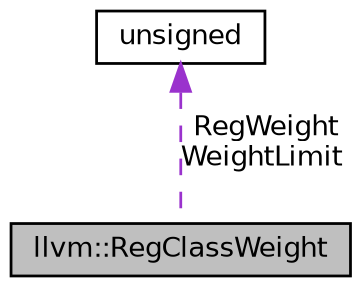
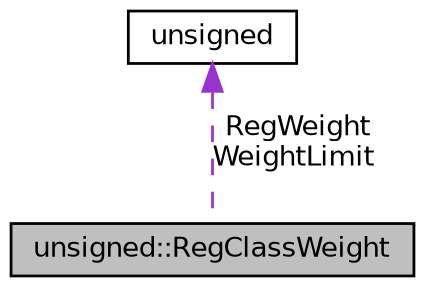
(181, 250) -> (212, 250)
